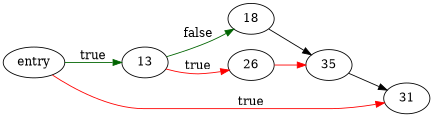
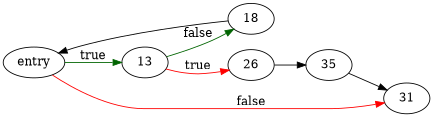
(286, 40) -> (147, 32)
(286, 65) -> (286, 65)
(251, 102) -> (251, 102)
